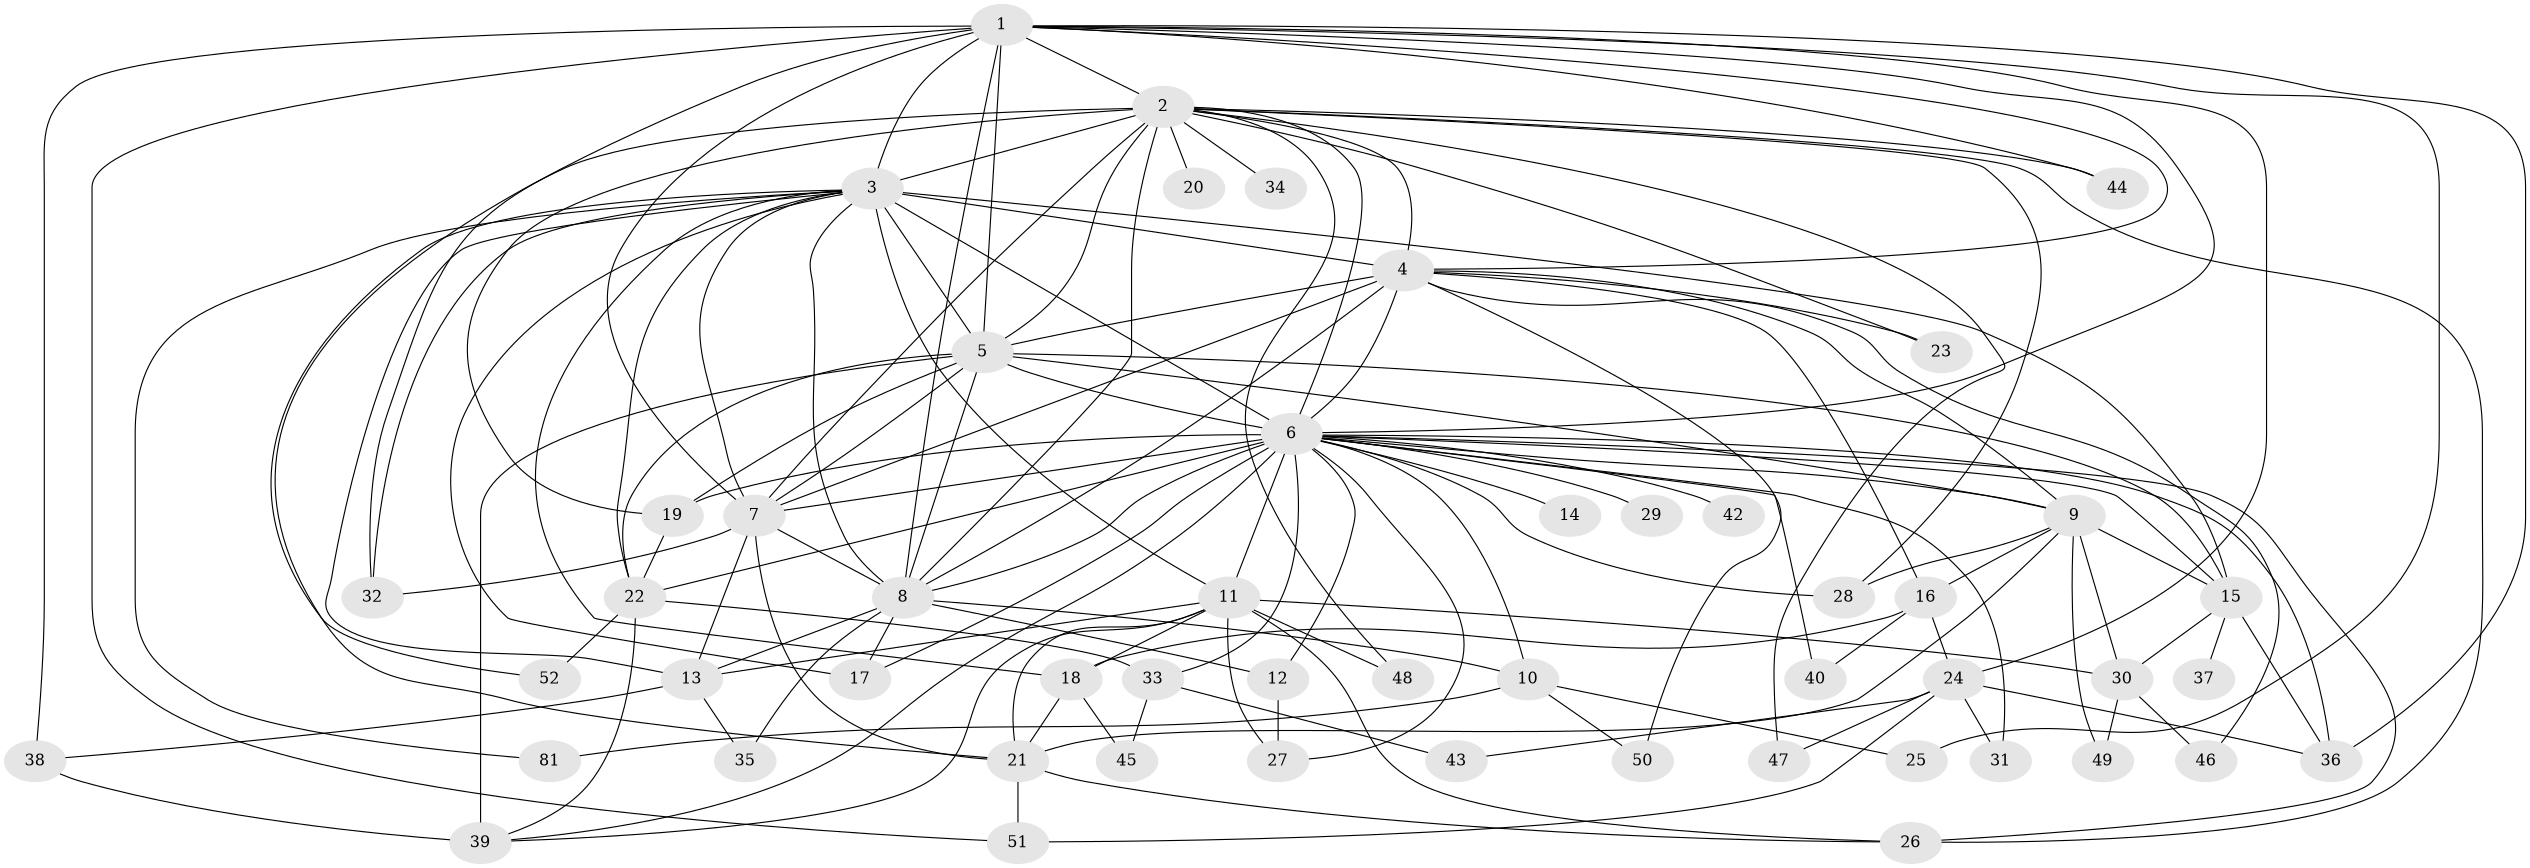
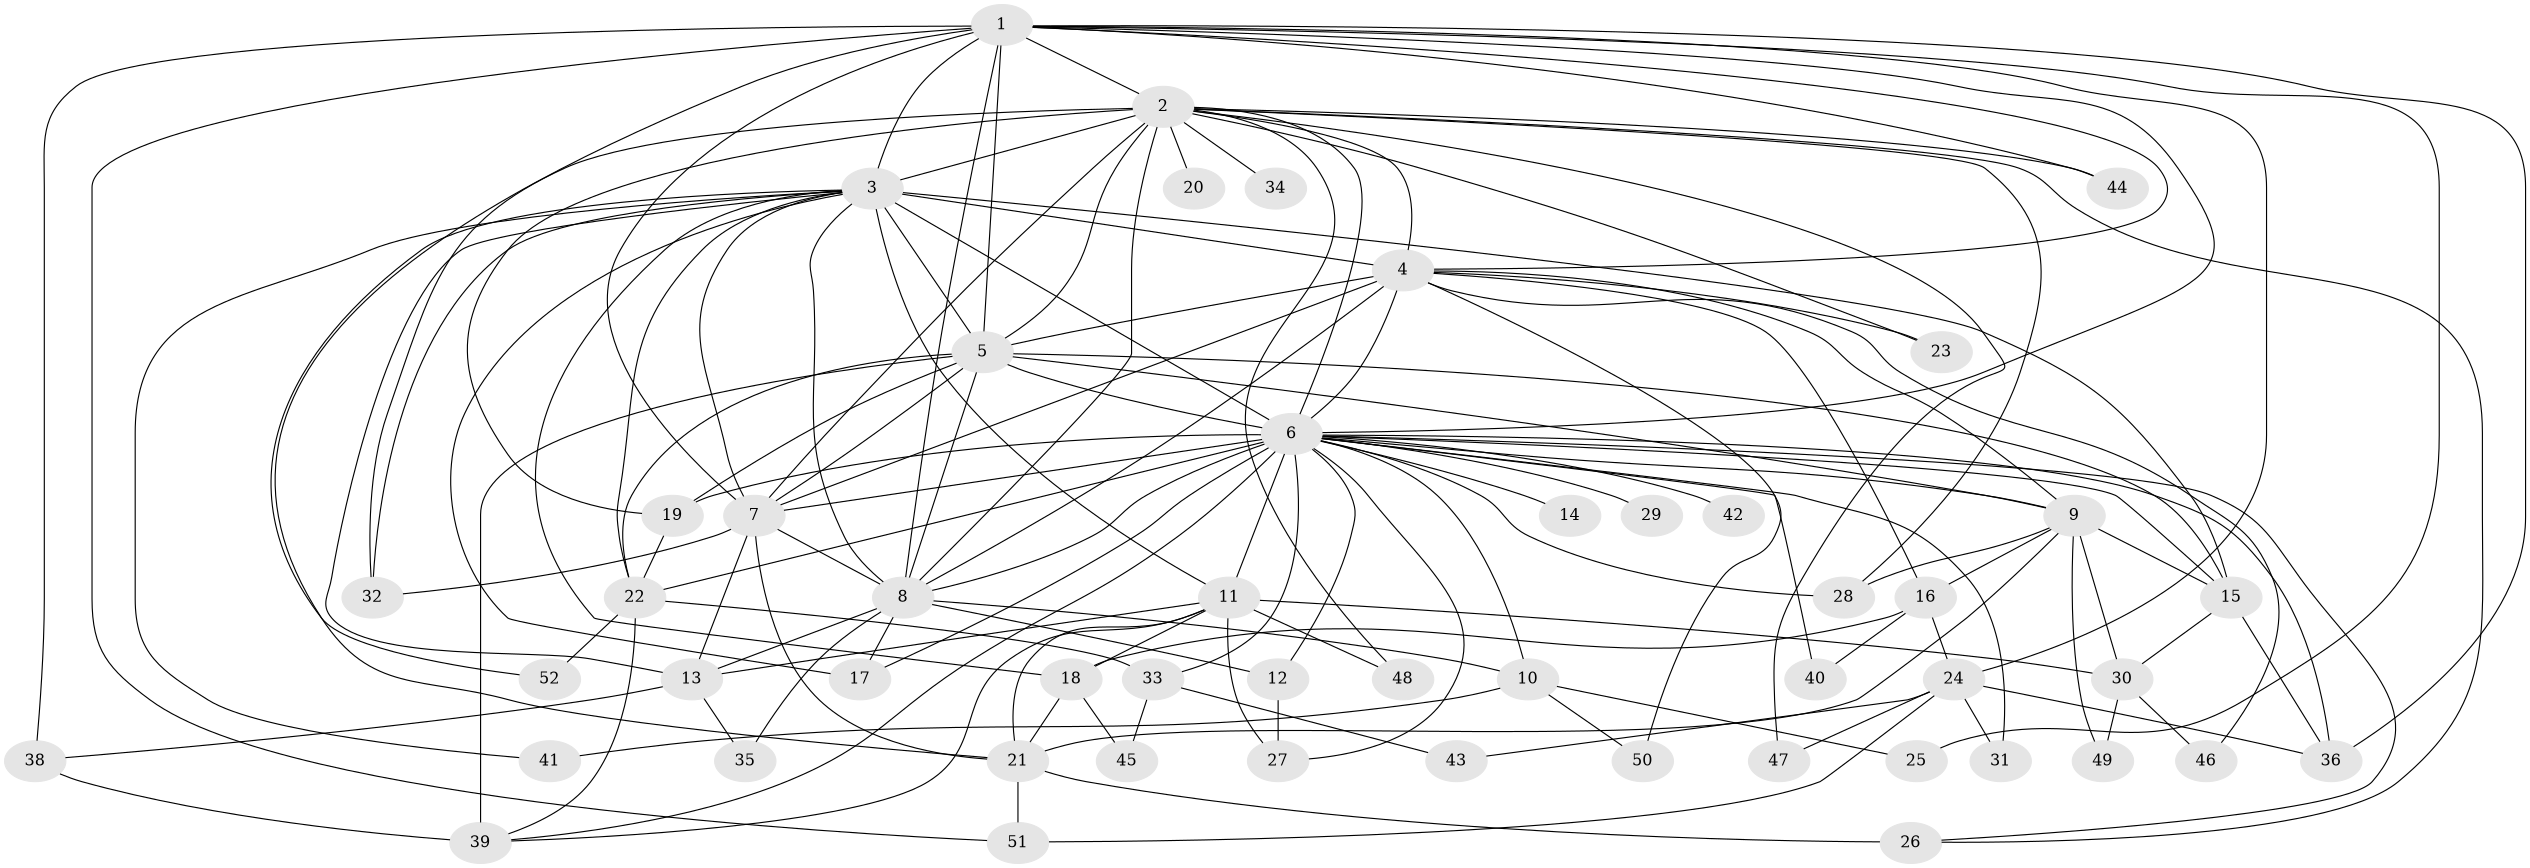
(2204, 679) -> none
(550, 761) -> (550, 761)
(1526, 812) -> none
